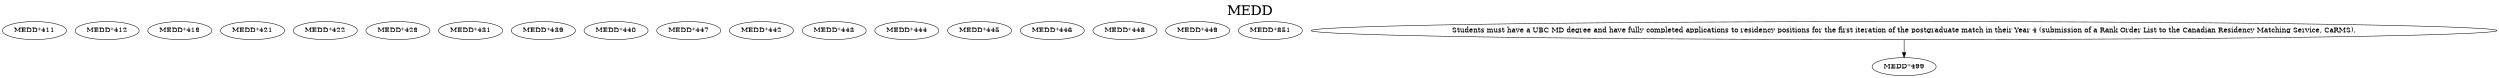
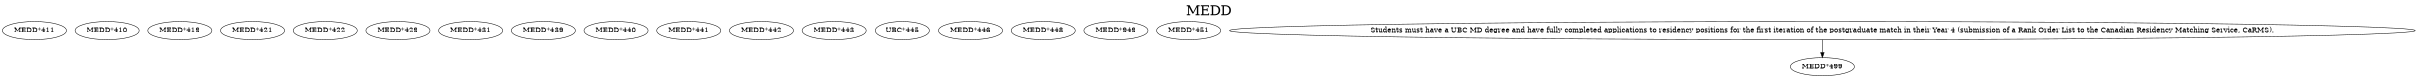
(107, 31) -> (107, 31)
(689, 31) -> (689, 31)
(907, 31) -> none
(980, 31) -> (902, 31)
(1198, 31) -> (1116, 31)
(1270, 31) -> (1189, 31)
